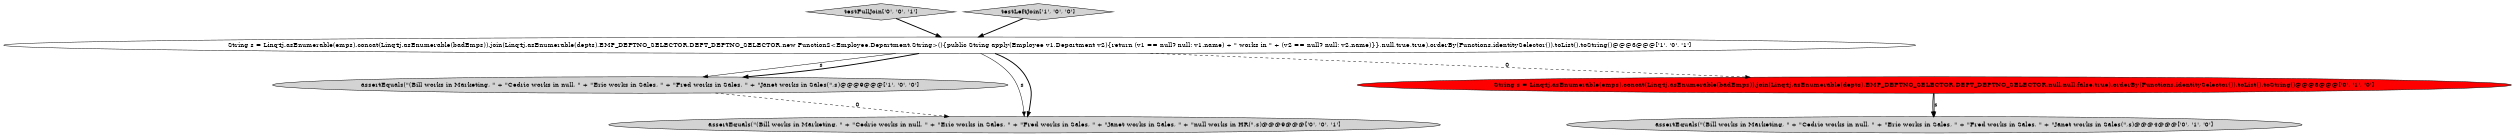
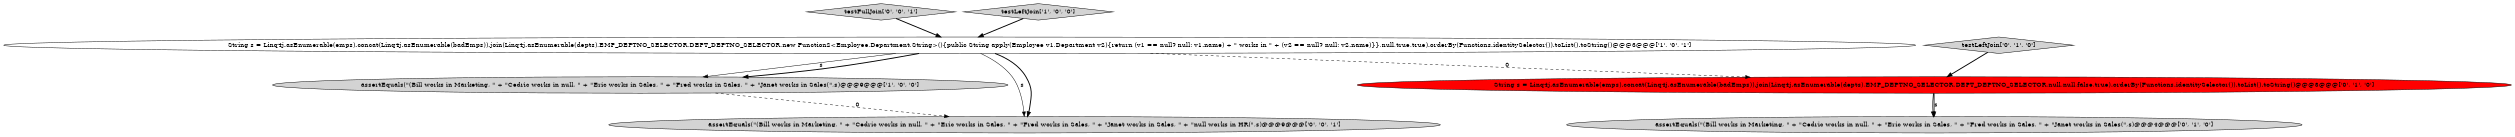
none -> (1999, 45)
